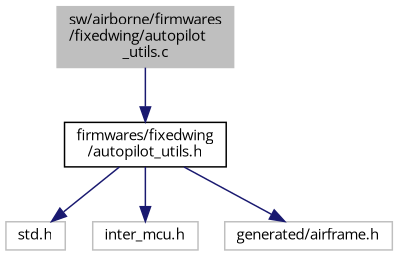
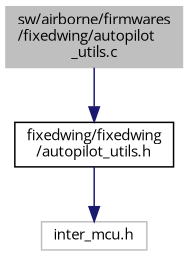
(145, 145) -> (94, 145)
(36, 236) -> none
(309, 236) -> none
